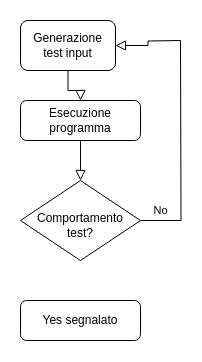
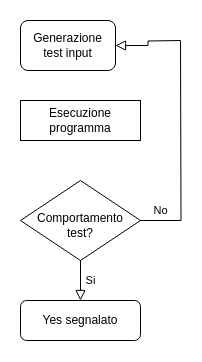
(68, 87) -> none
(81, 121) -> (81, 121)
(81, 155) -> none
none -> (81, 275)
